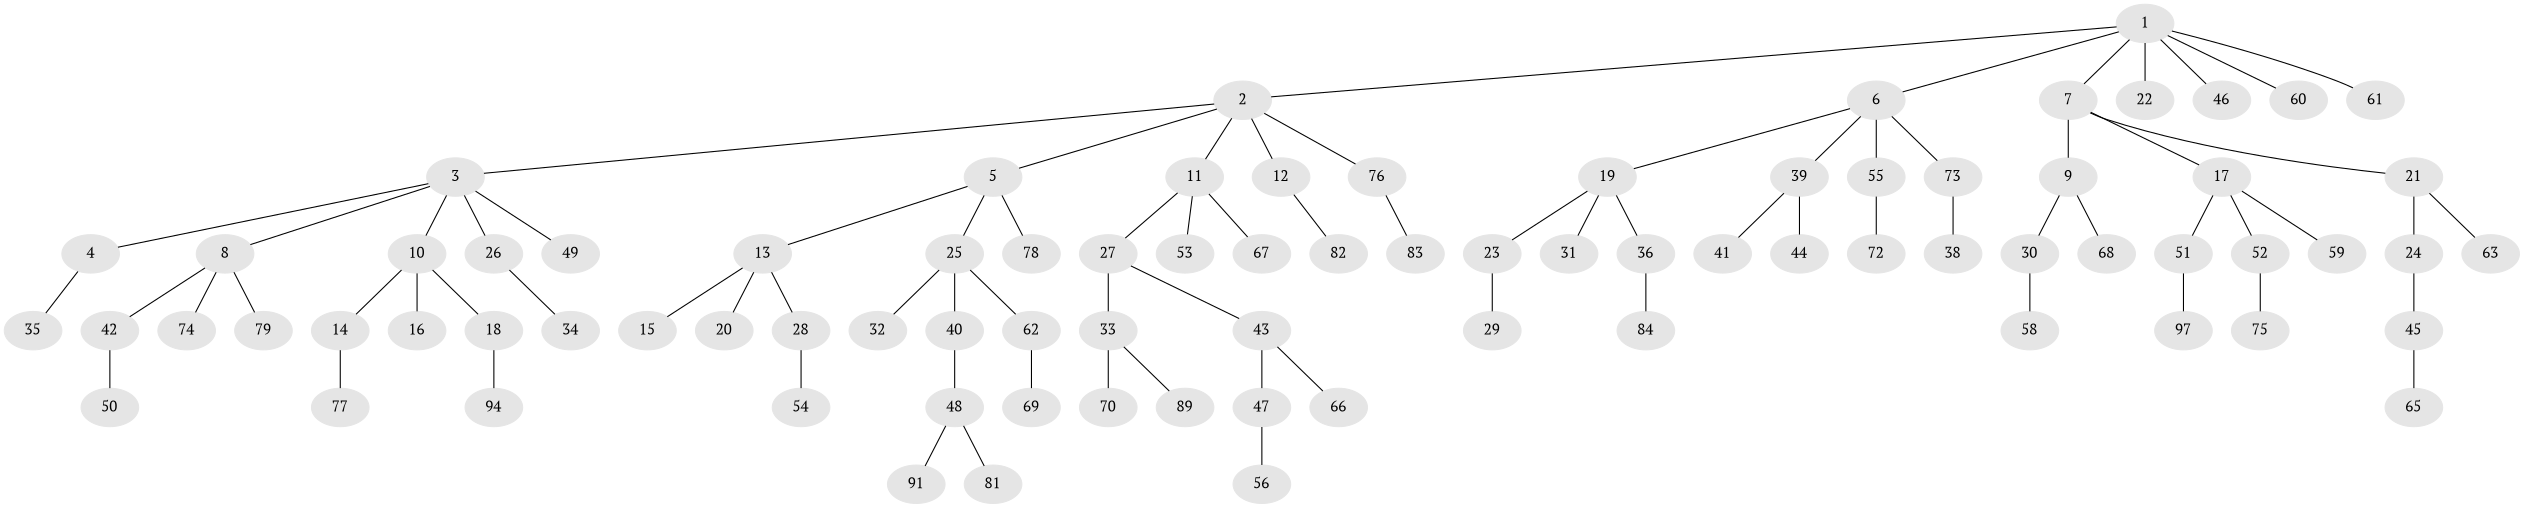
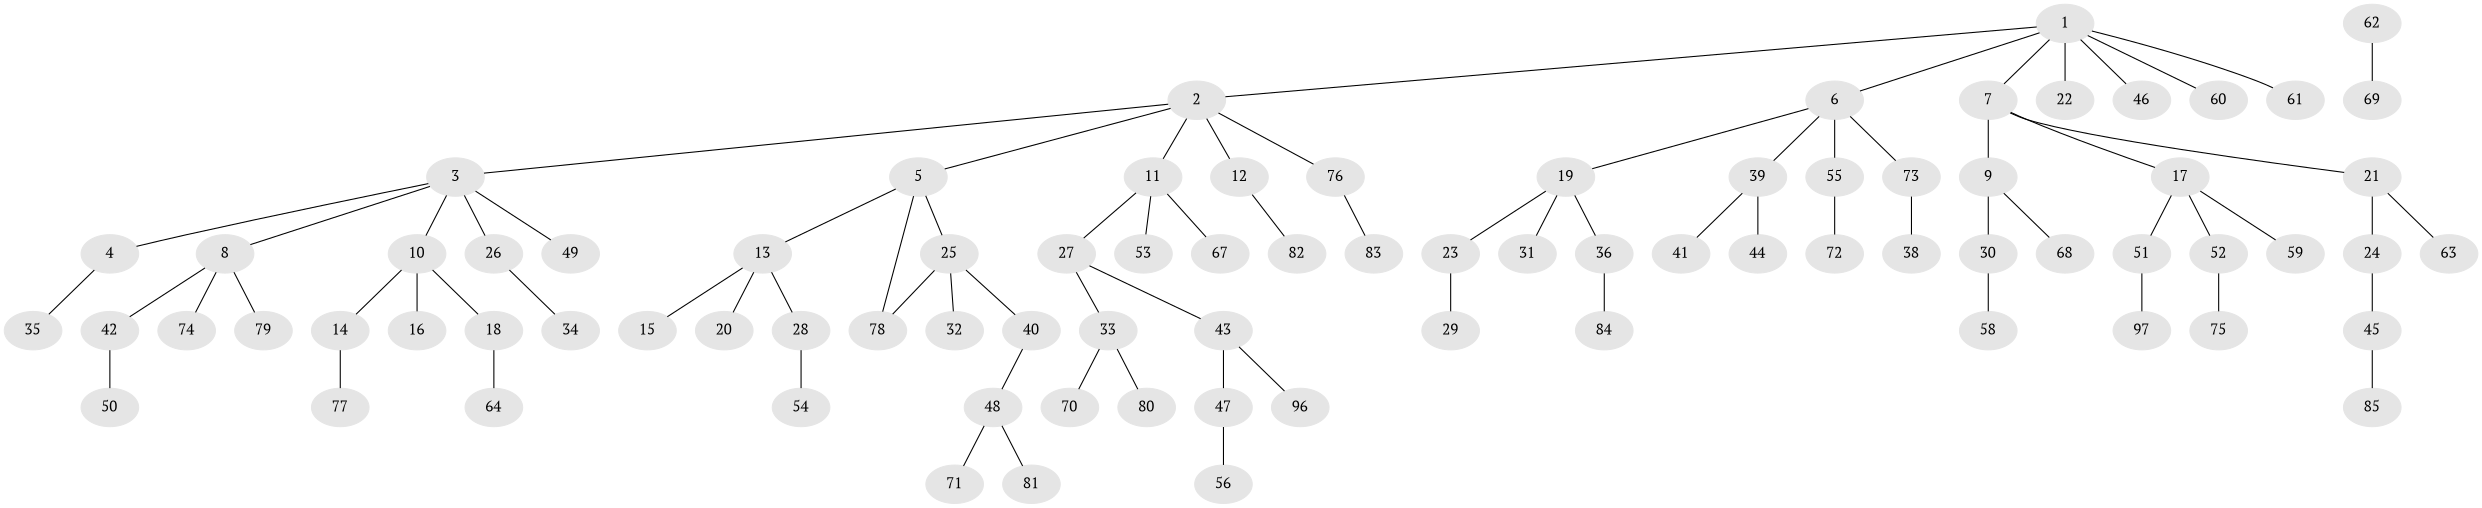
(993, 292) -> (914, 292)
(494, 407) -> (494, 407)
(1185, 407) -> (1147, 407)
(1339, 407) -> (1300, 407)
(2414, 407) -> (2372, 407)
(916, 484) -> (955, 484)
